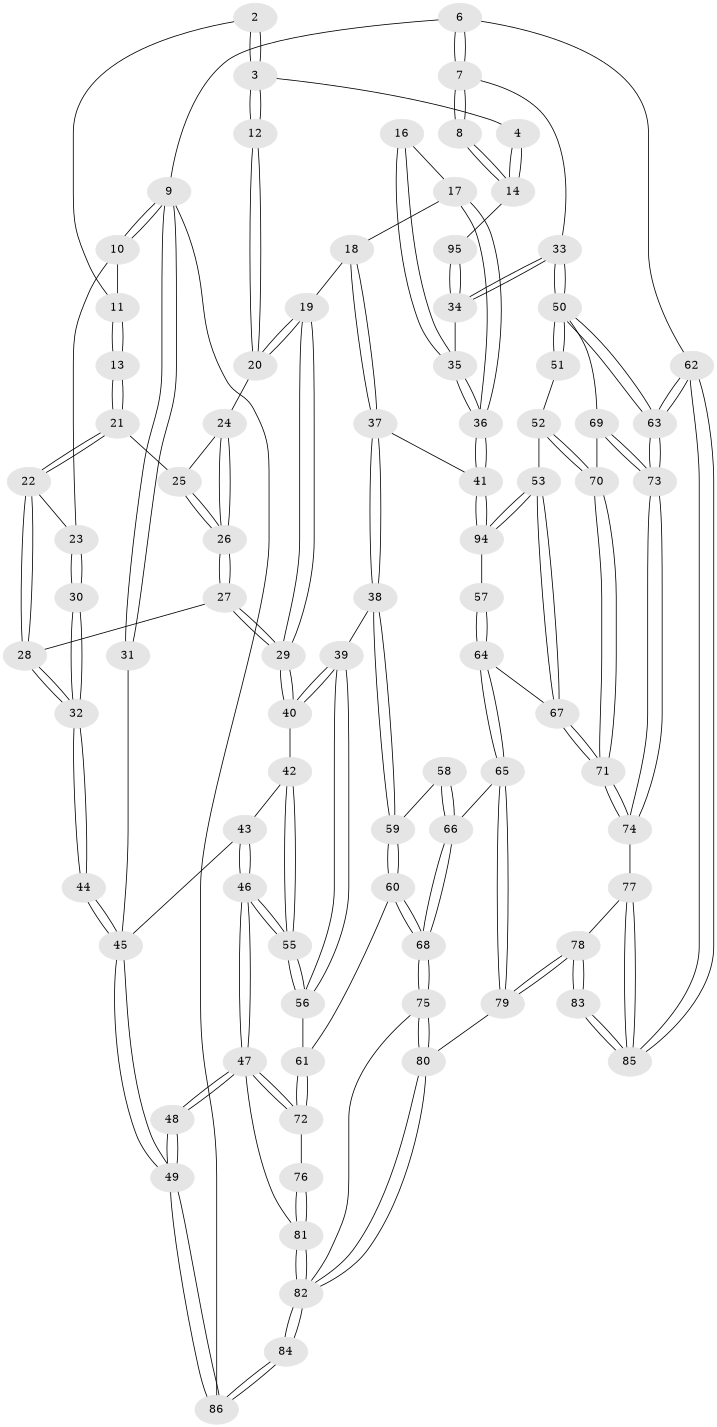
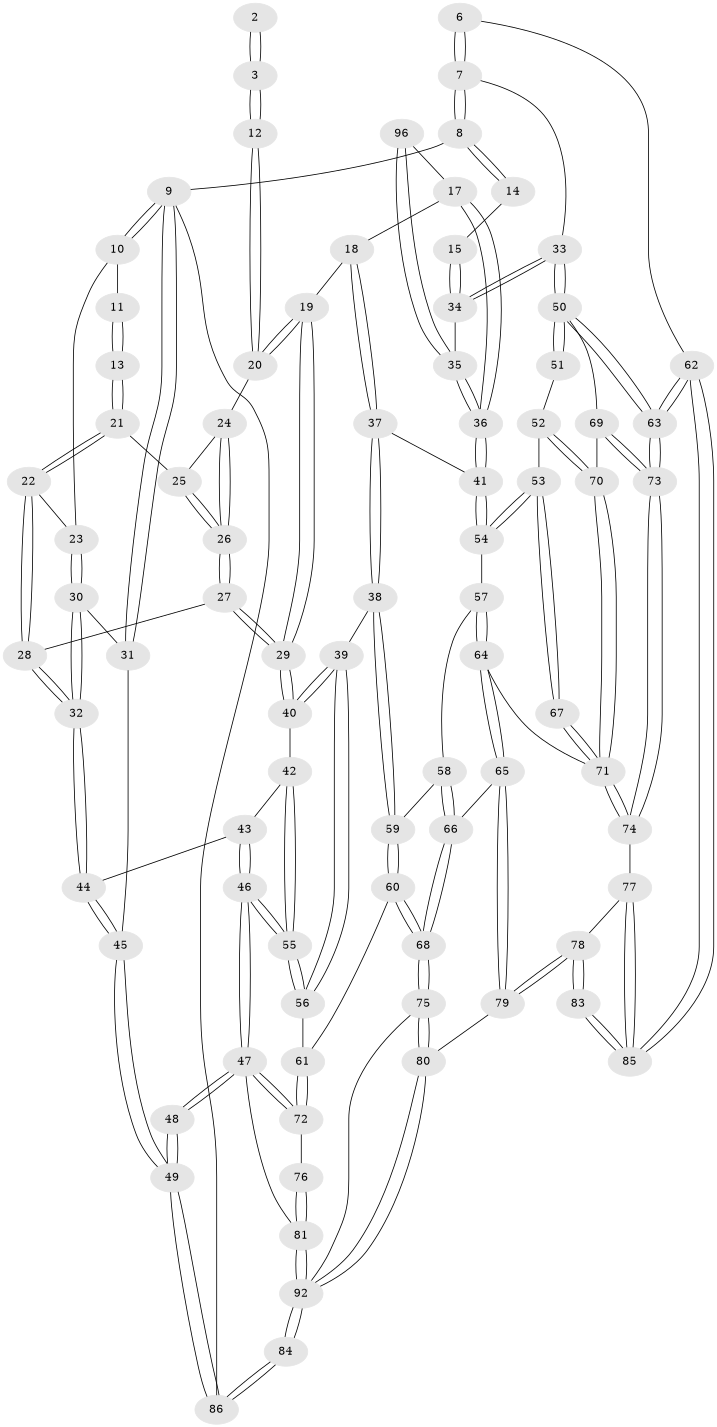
(266, 44) -> (319, 174)
(77, 113) -> none
(402, 134) -> (402, 134)
(518, 134) -> none
(455, 250) -> (455, 250)
(482, 540) -> (482, 540)
none -> (102, 627)
none -> (444, 681)
(520, 685) -> (527, 727)
(183, 888) -> (164, 859)
(301, 1294) -> (301, 1294)
